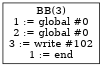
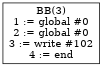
(51, 33) -> (51, 33)
